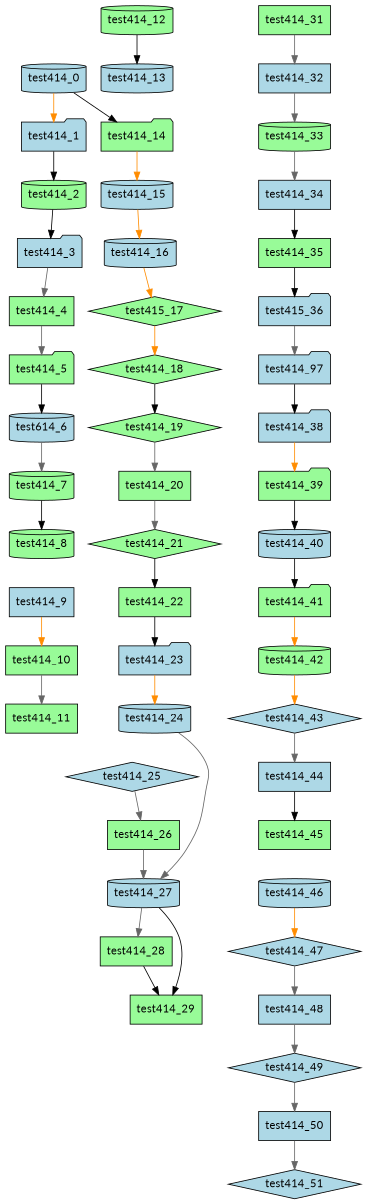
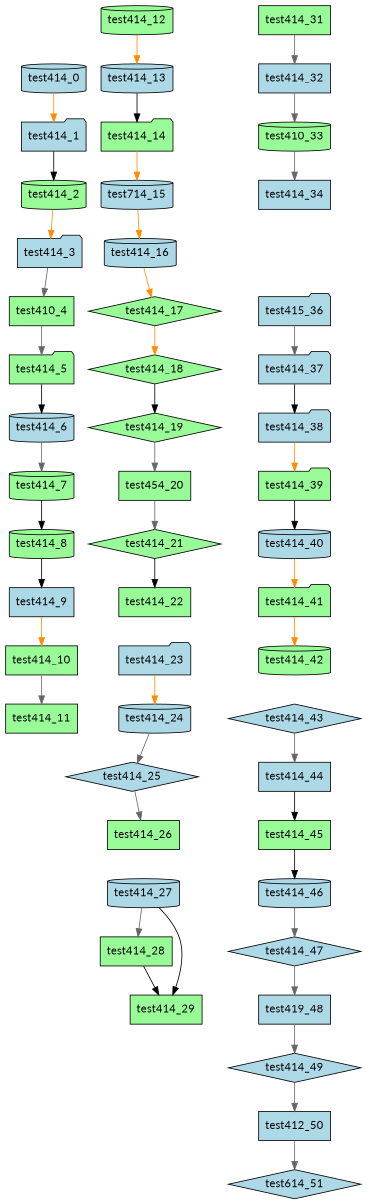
(137, 45) -> (137, 45)
(92, 105) -> (137, 104)
(295, 137) -> (295, 137)
(137, 195) -> (137, 195)
(52, 220) -> (52, 220)
(295, 253) -> none
(42, 311) -> (42, 311)
(155, 311) -> (155, 311)
(295, 369) -> (295, 369)
(42, 428) -> (42, 428)
(155, 486) -> (155, 486)
none -> (42, 569)
(295, 569) -> (295, 569)
(155, 627) -> none
(295, 686) -> none
(204, 802) -> (145, 745)
(143, 860) -> none
none -> (295, 860)
(295, 918) -> (295, 918)
(295, 1010) -> (295, 1010)
(295, 1126) -> (295, 1126)
(295, 1184) -> (295, 1184)
